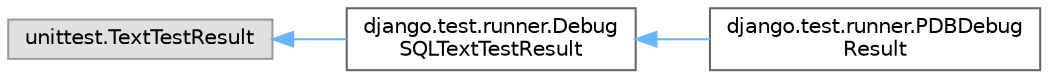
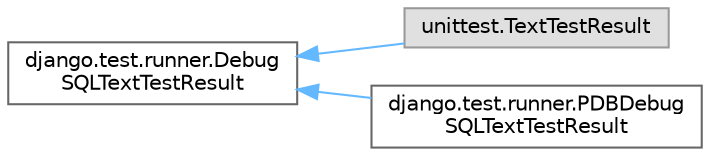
(320, 39) -> (361, 49)
(875, 39) -> (537, 117)
